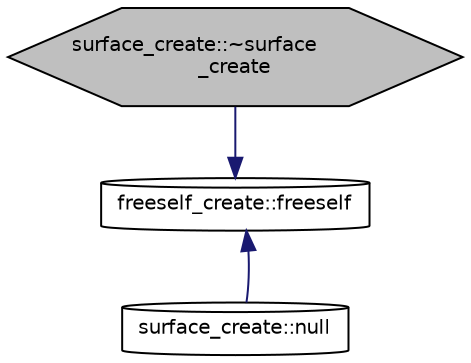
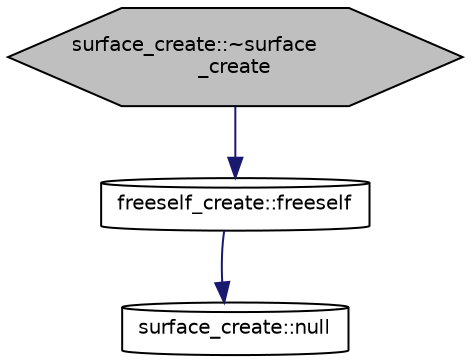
(249, 277) -> (222, 257)
